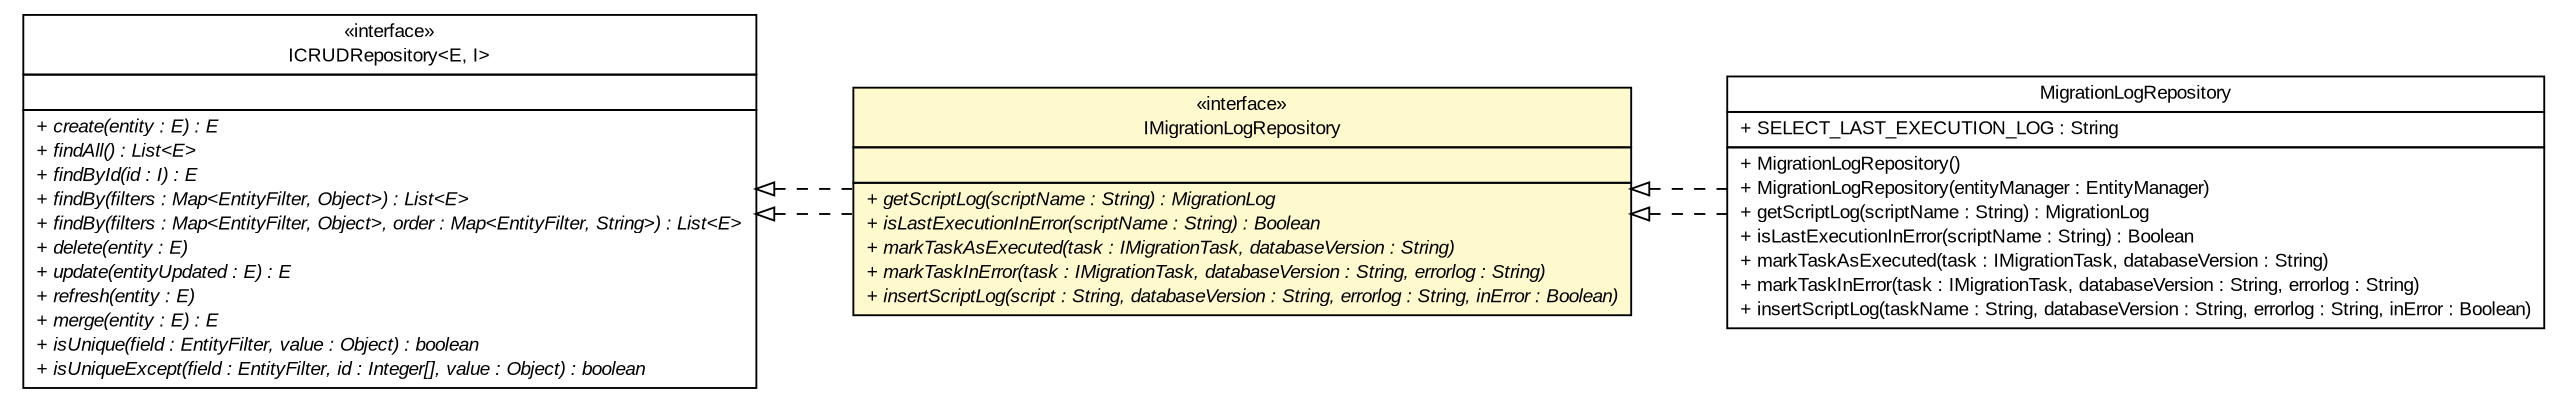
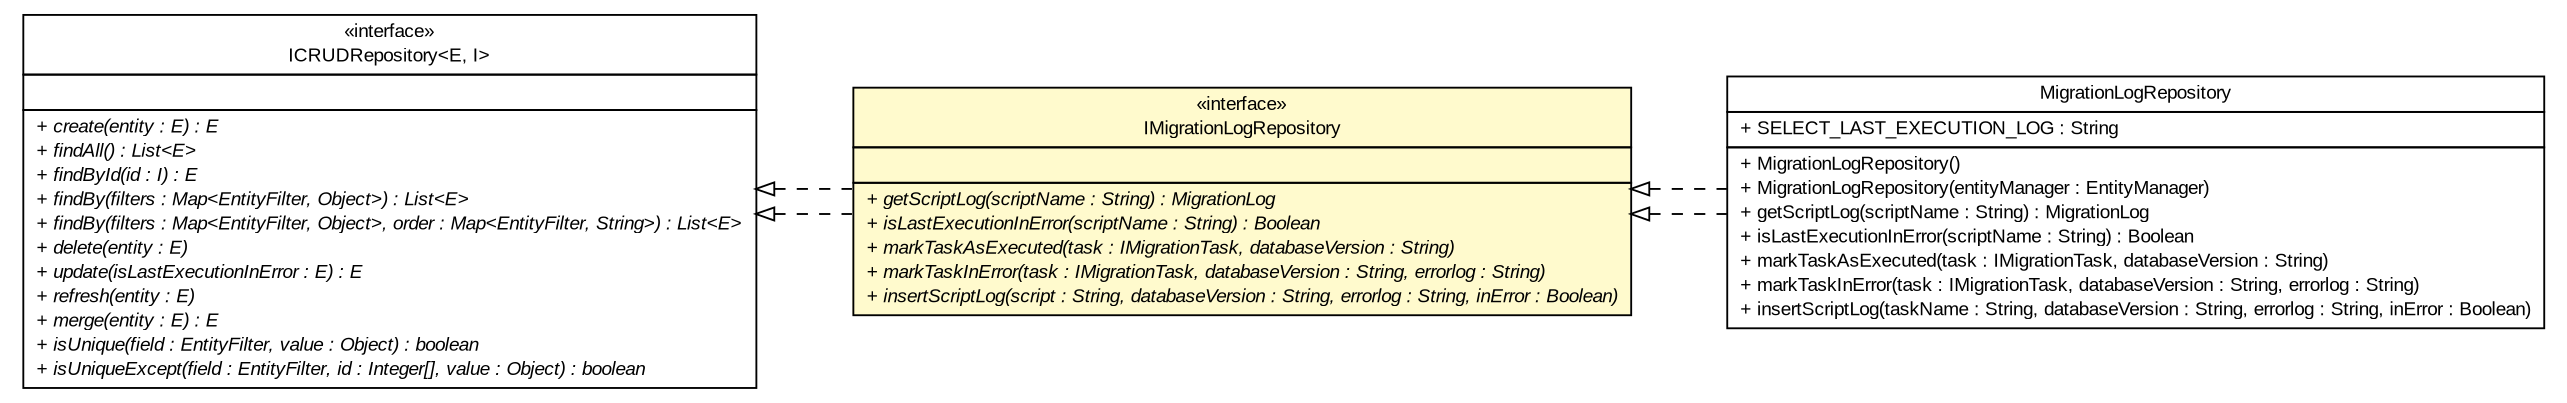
(164, 272) -> (200, 272)
